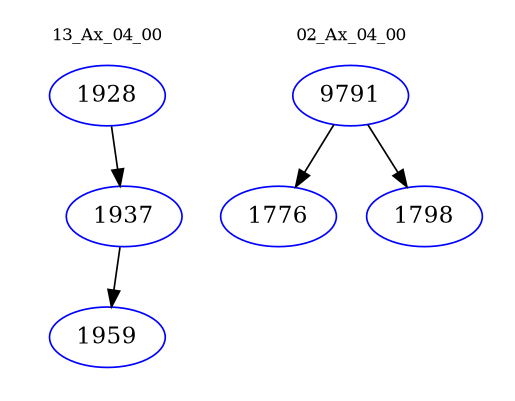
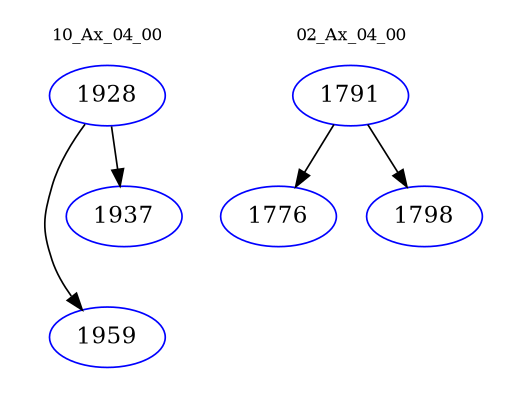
(107, 36) -> (107, 36)
(351, 96) -> (351, 96)
(117, 269) -> (46, 208)
